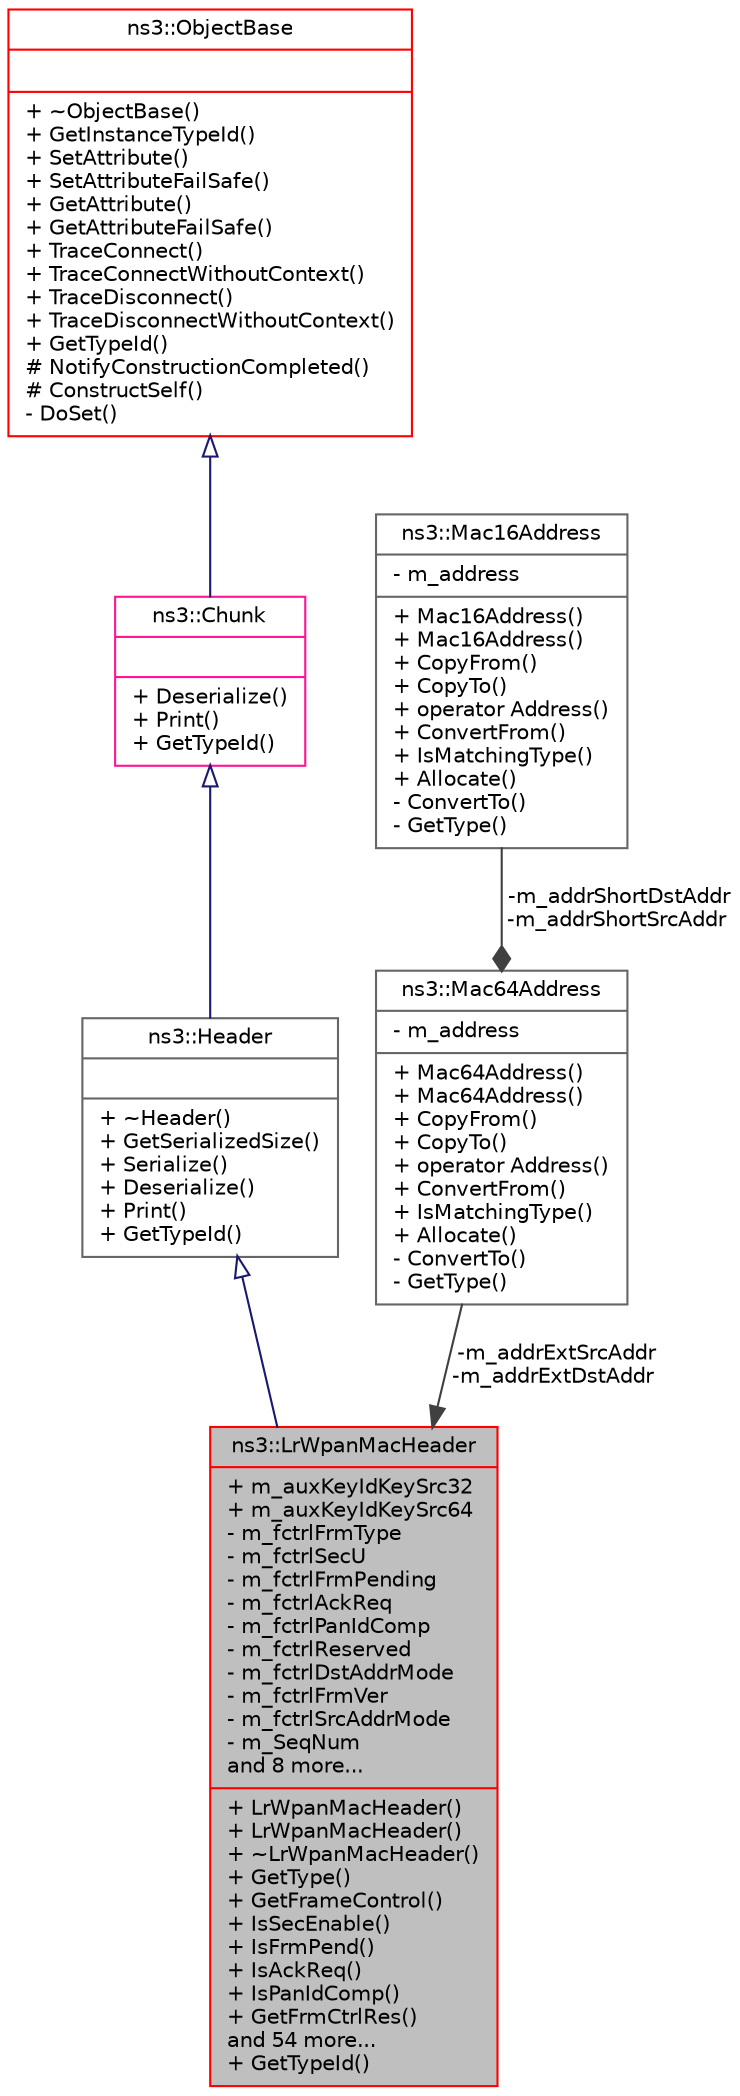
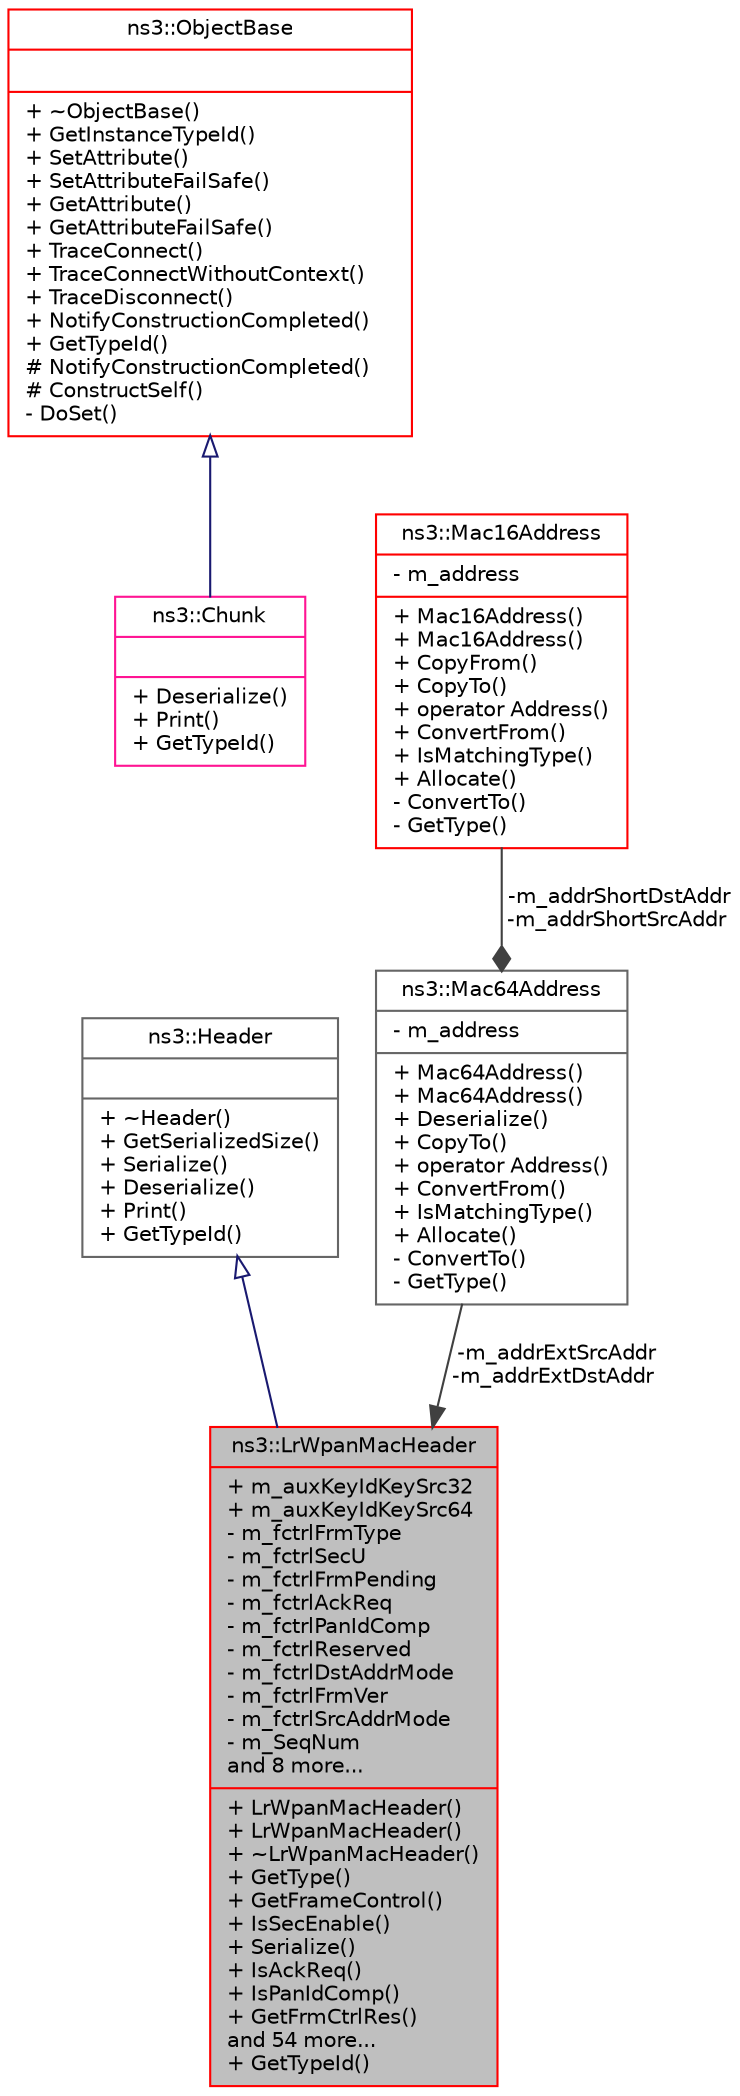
(210, 321) -> (198, 321)
(502, 681) -> (502, 681)
(210, 903) -> none
(466, 1120) -> (471, 1120)
(301, 1948) -> (292, 1948)
